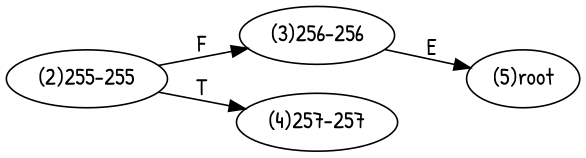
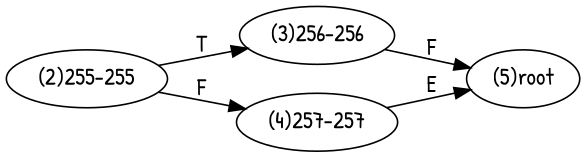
(202, 46) -> (202, 46)
(432, 49) -> (432, 49)
(202, 89) -> (202, 89)
none -> (421, 100)
